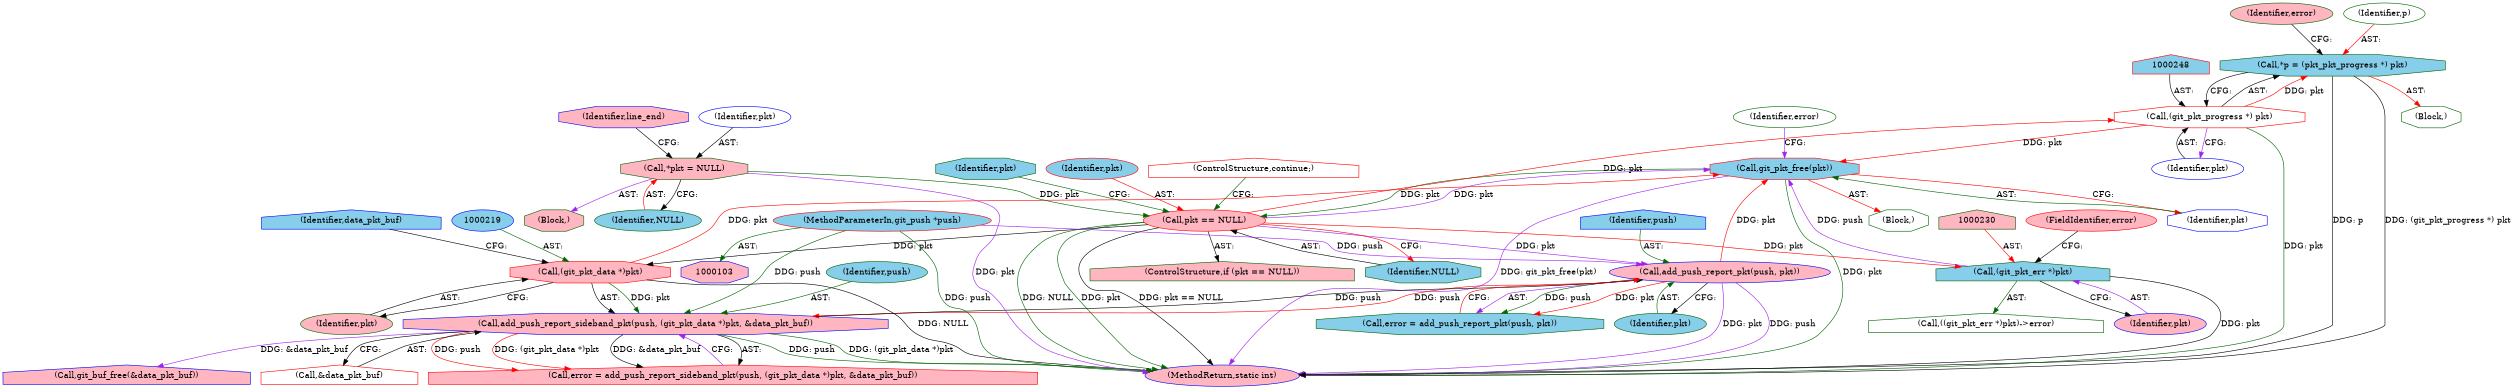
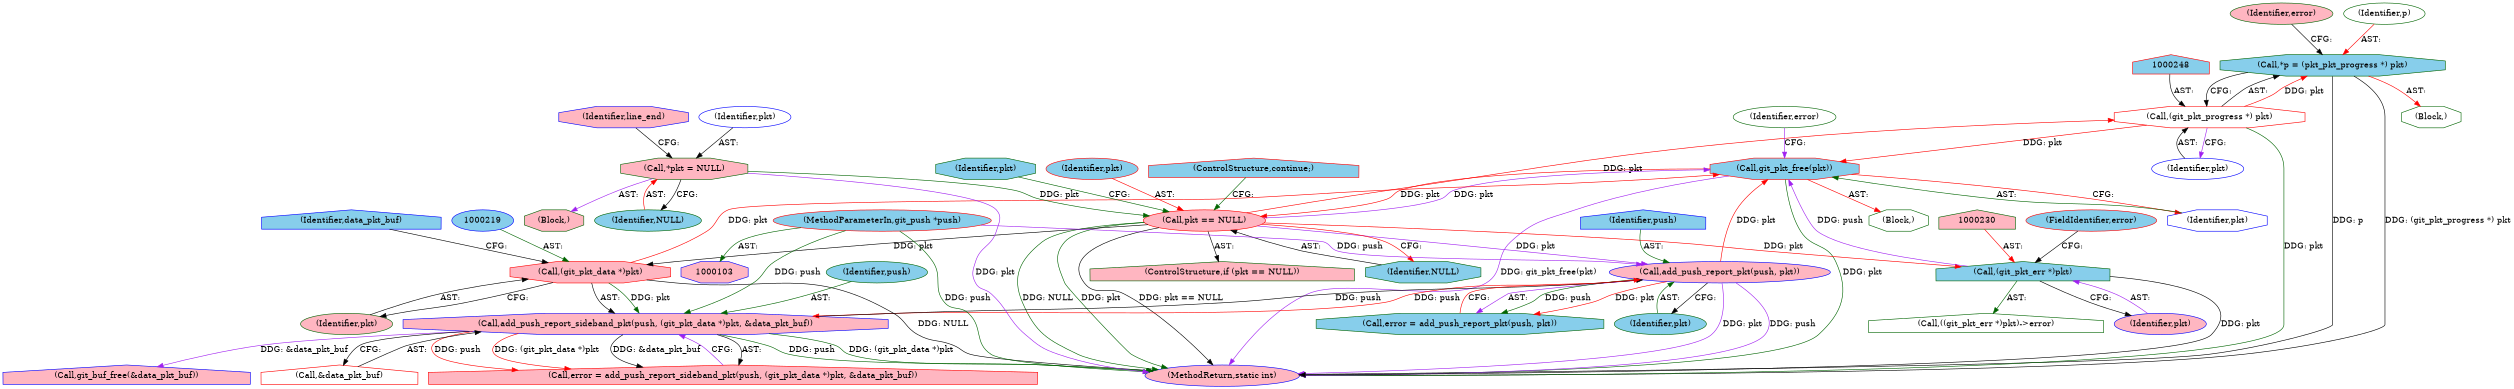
(1254, 169) -> (1254, 169)
(1519, 174) -> (1519, 174)
(2091, 221) -> (2091, 221)
